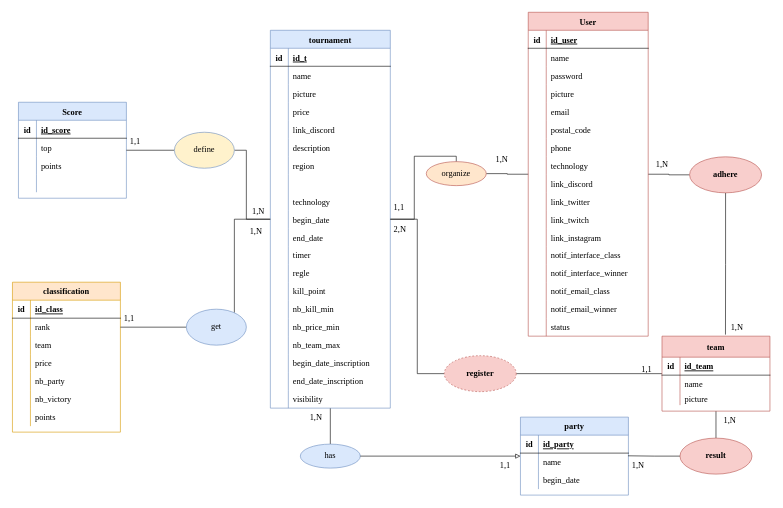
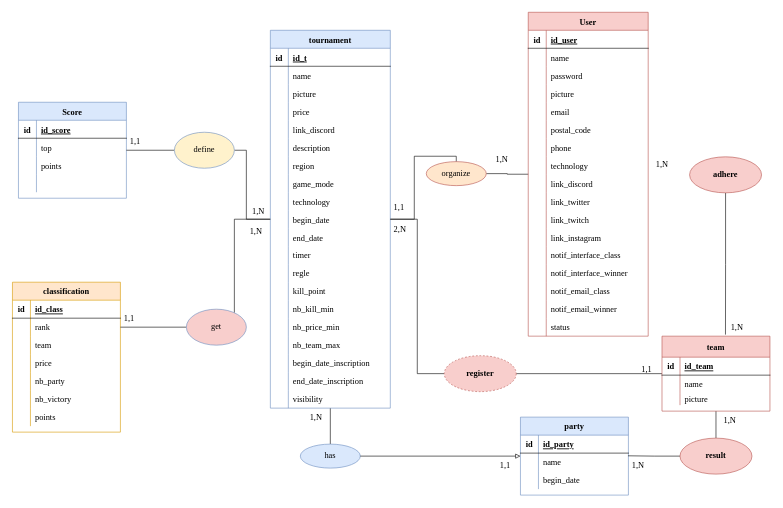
(669, 175) -> none
none -> (339, 183)
(216, 327) -> (216, 327)
